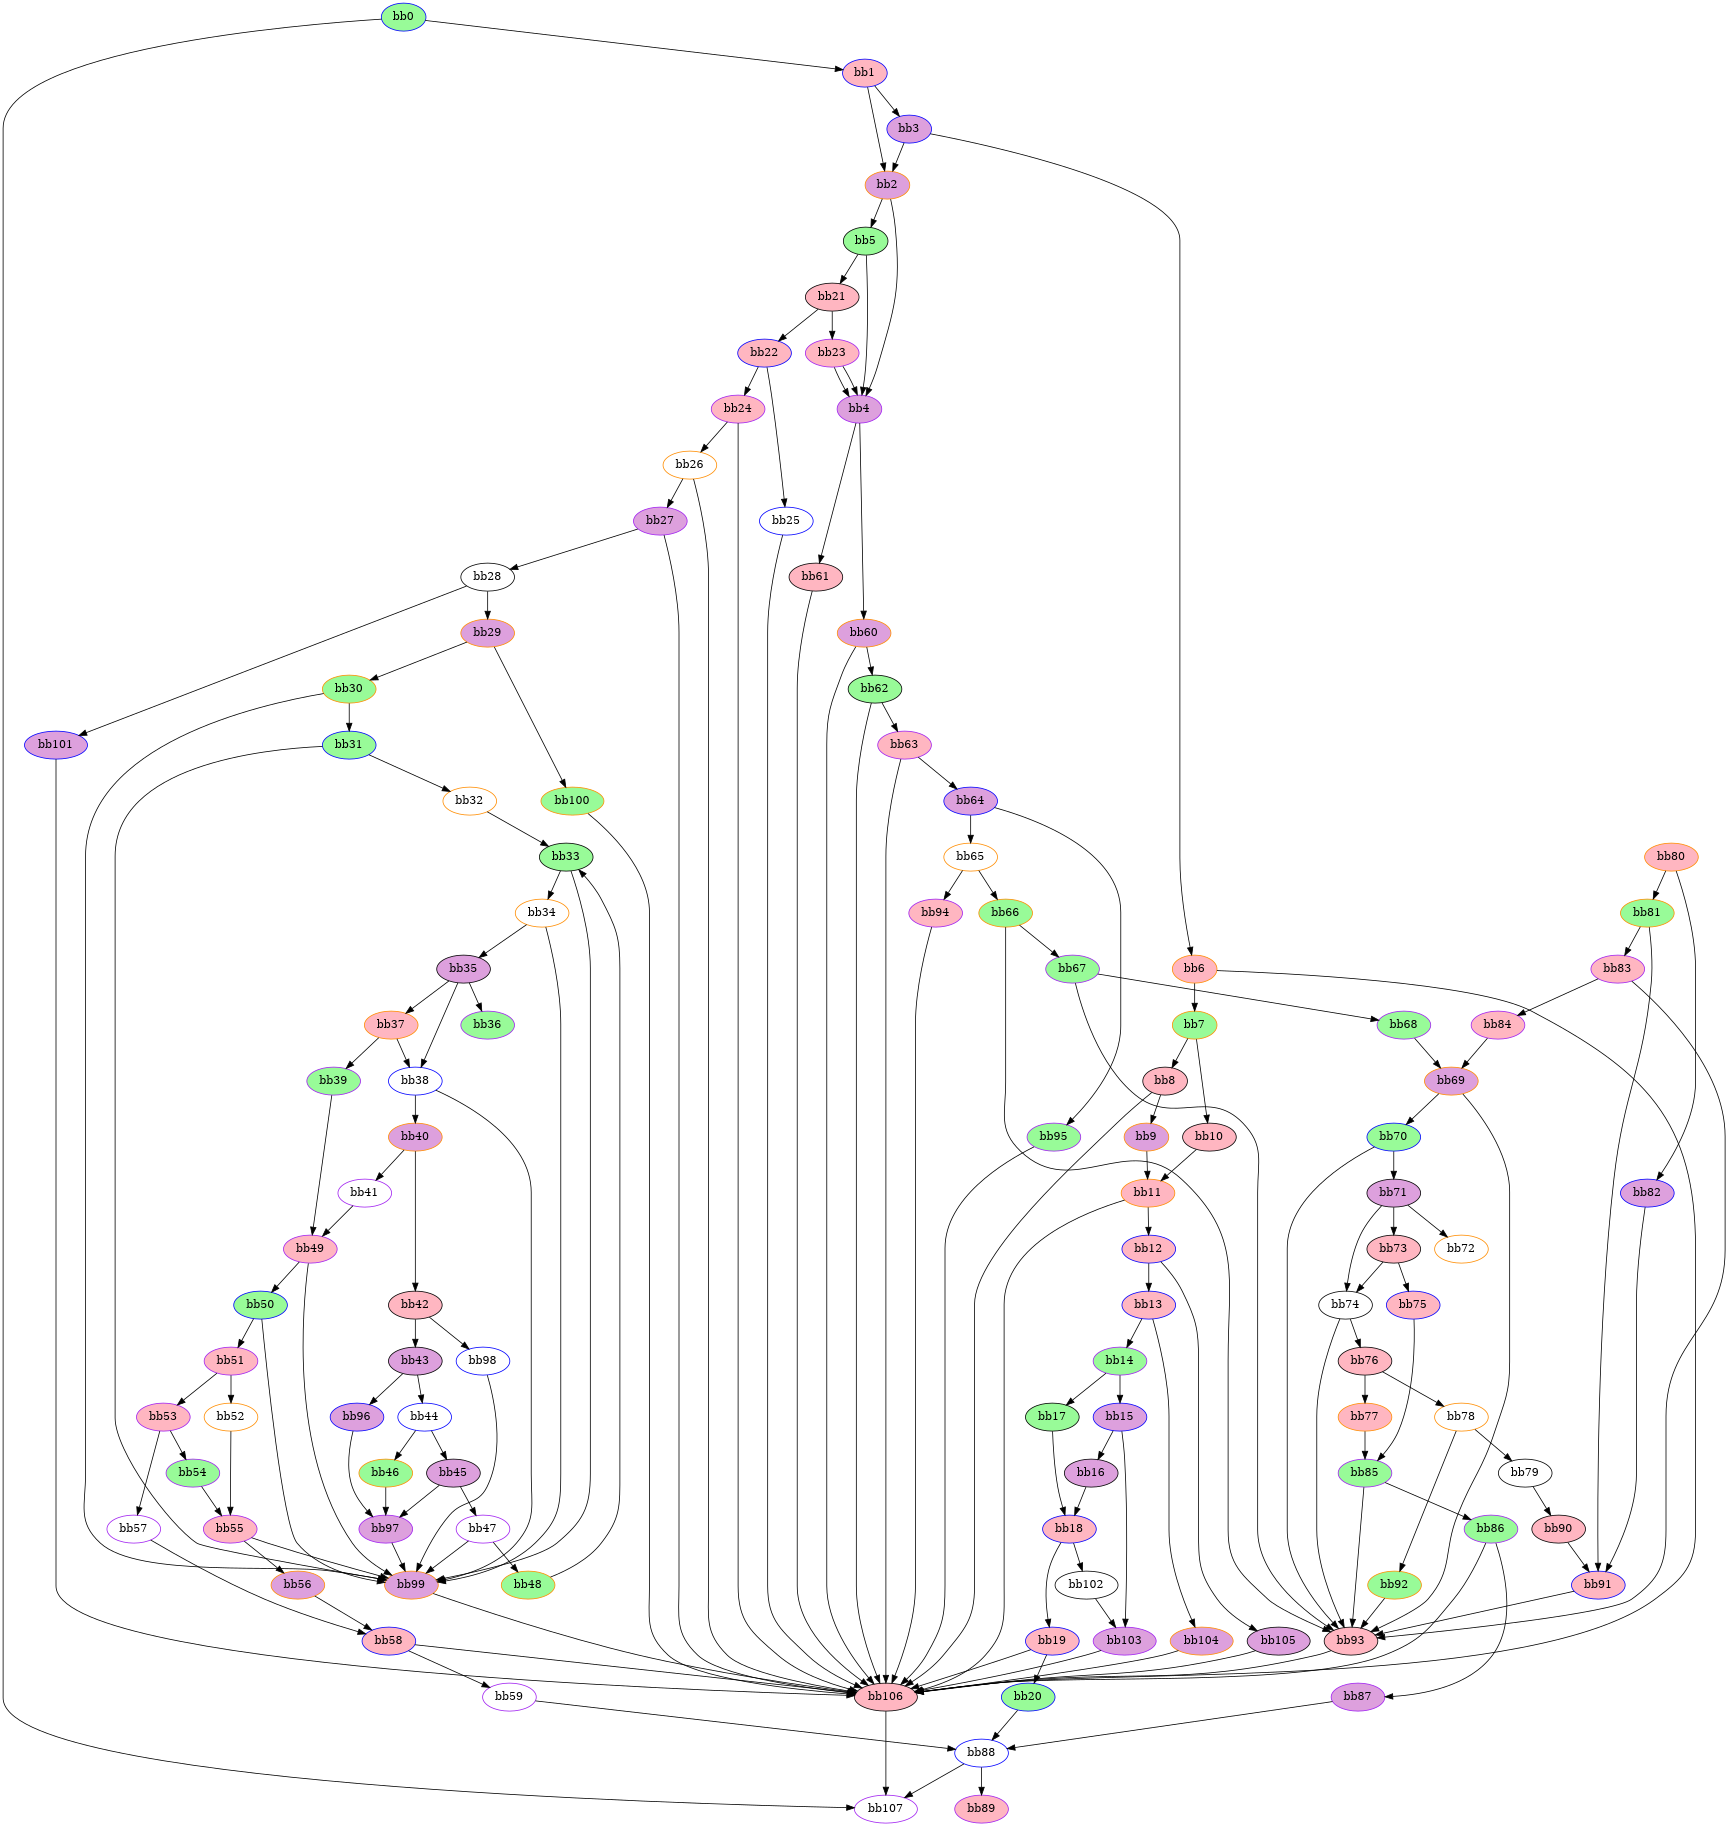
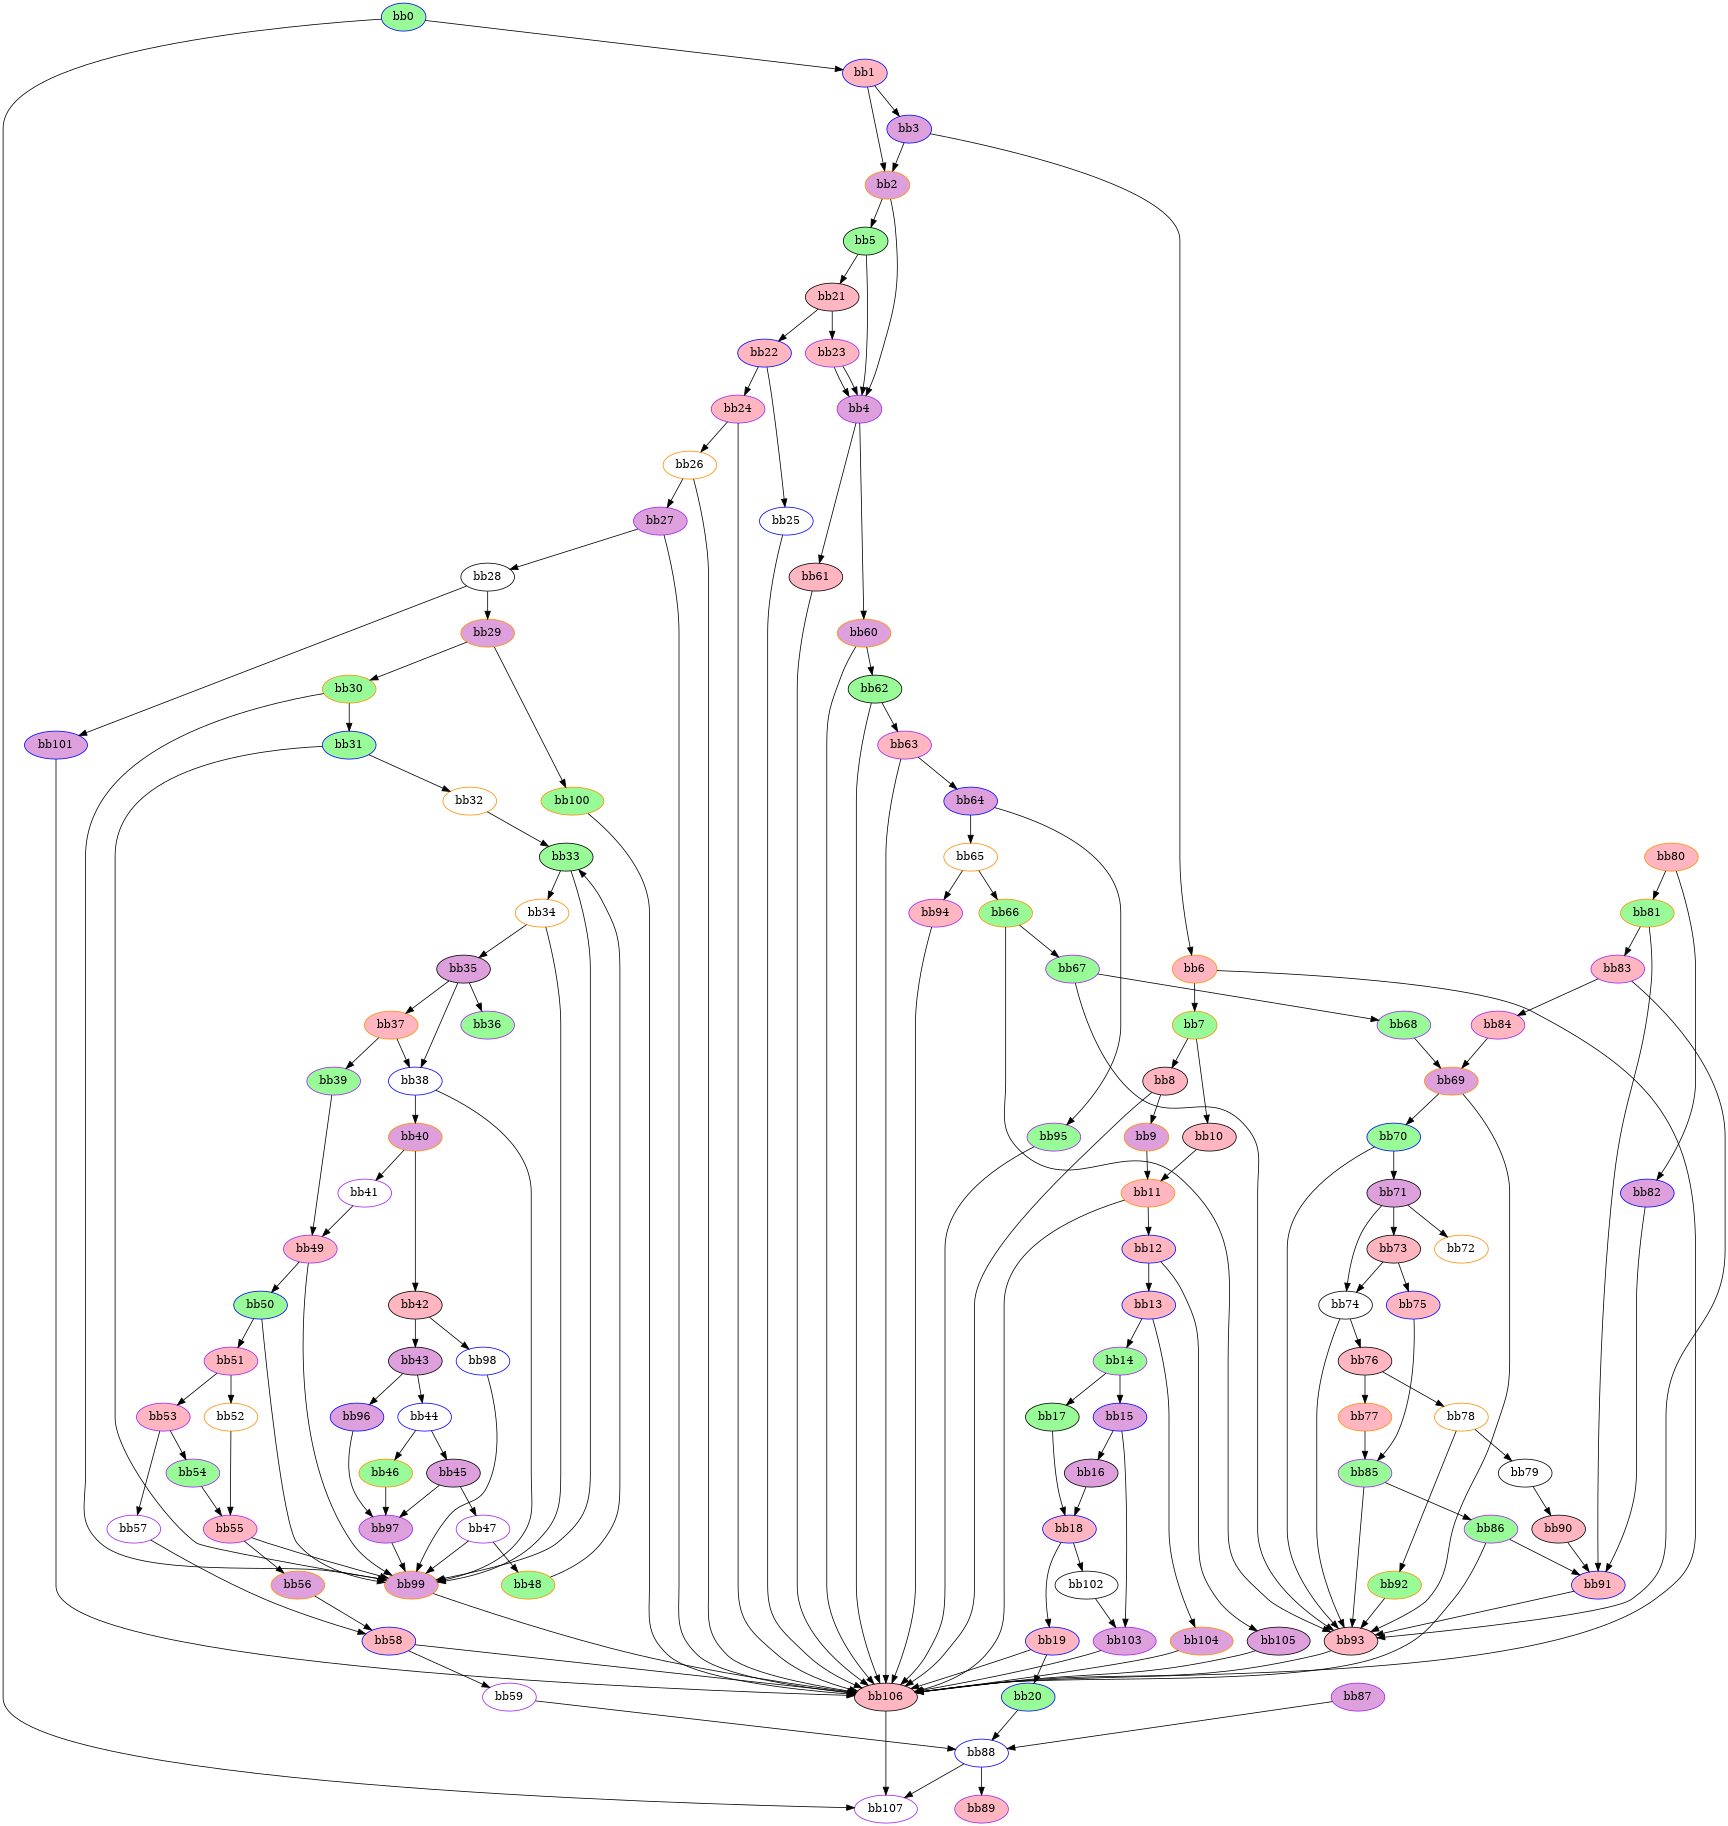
(1490, 1658) -> (1541, 1555)
